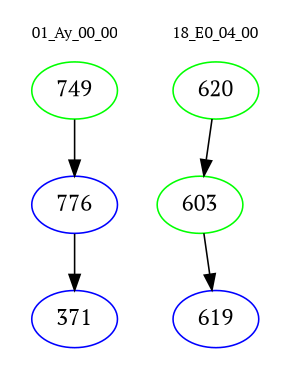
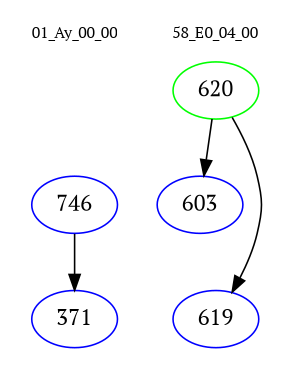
(216, 34) -> (216, 34)
(75, 90) -> none
(75, 205) -> (75, 205)
(200, 205) -> (200, 205)
(207, 254) -> (261, 197)
